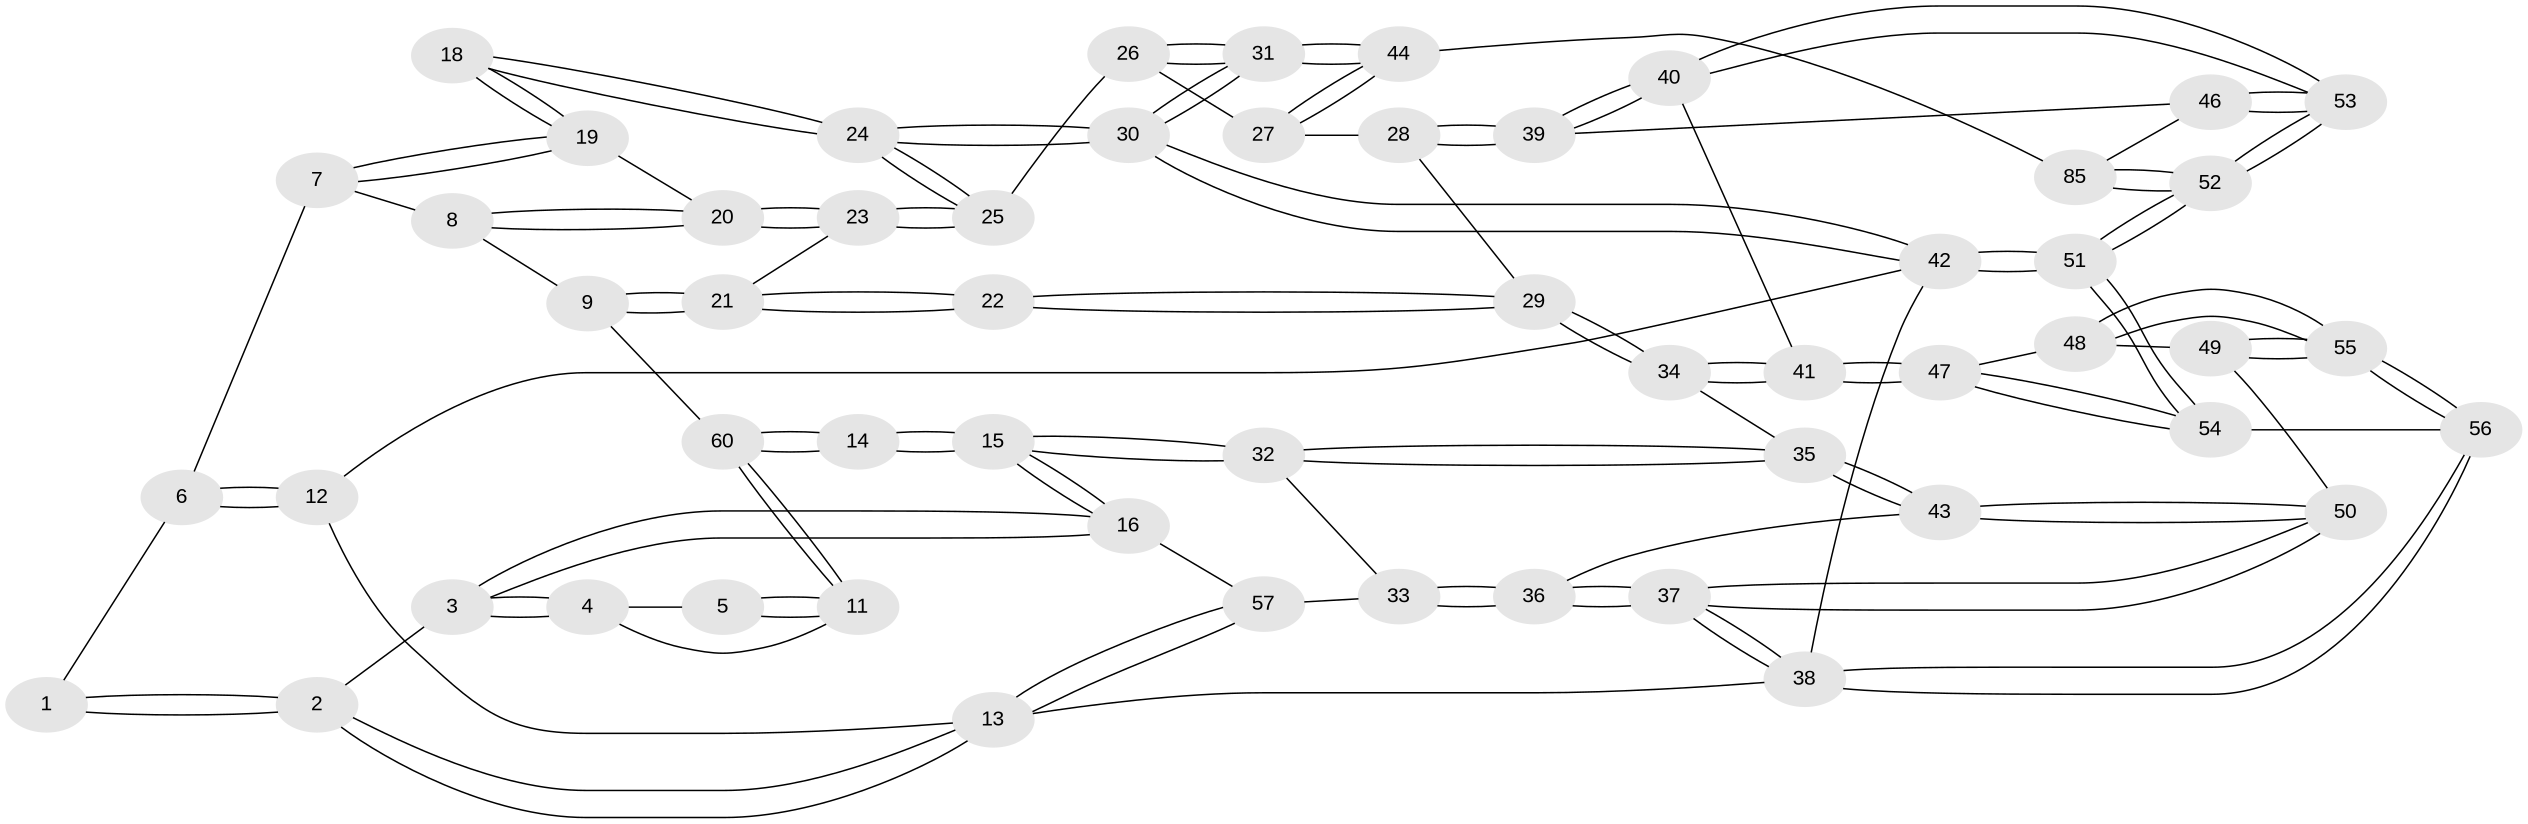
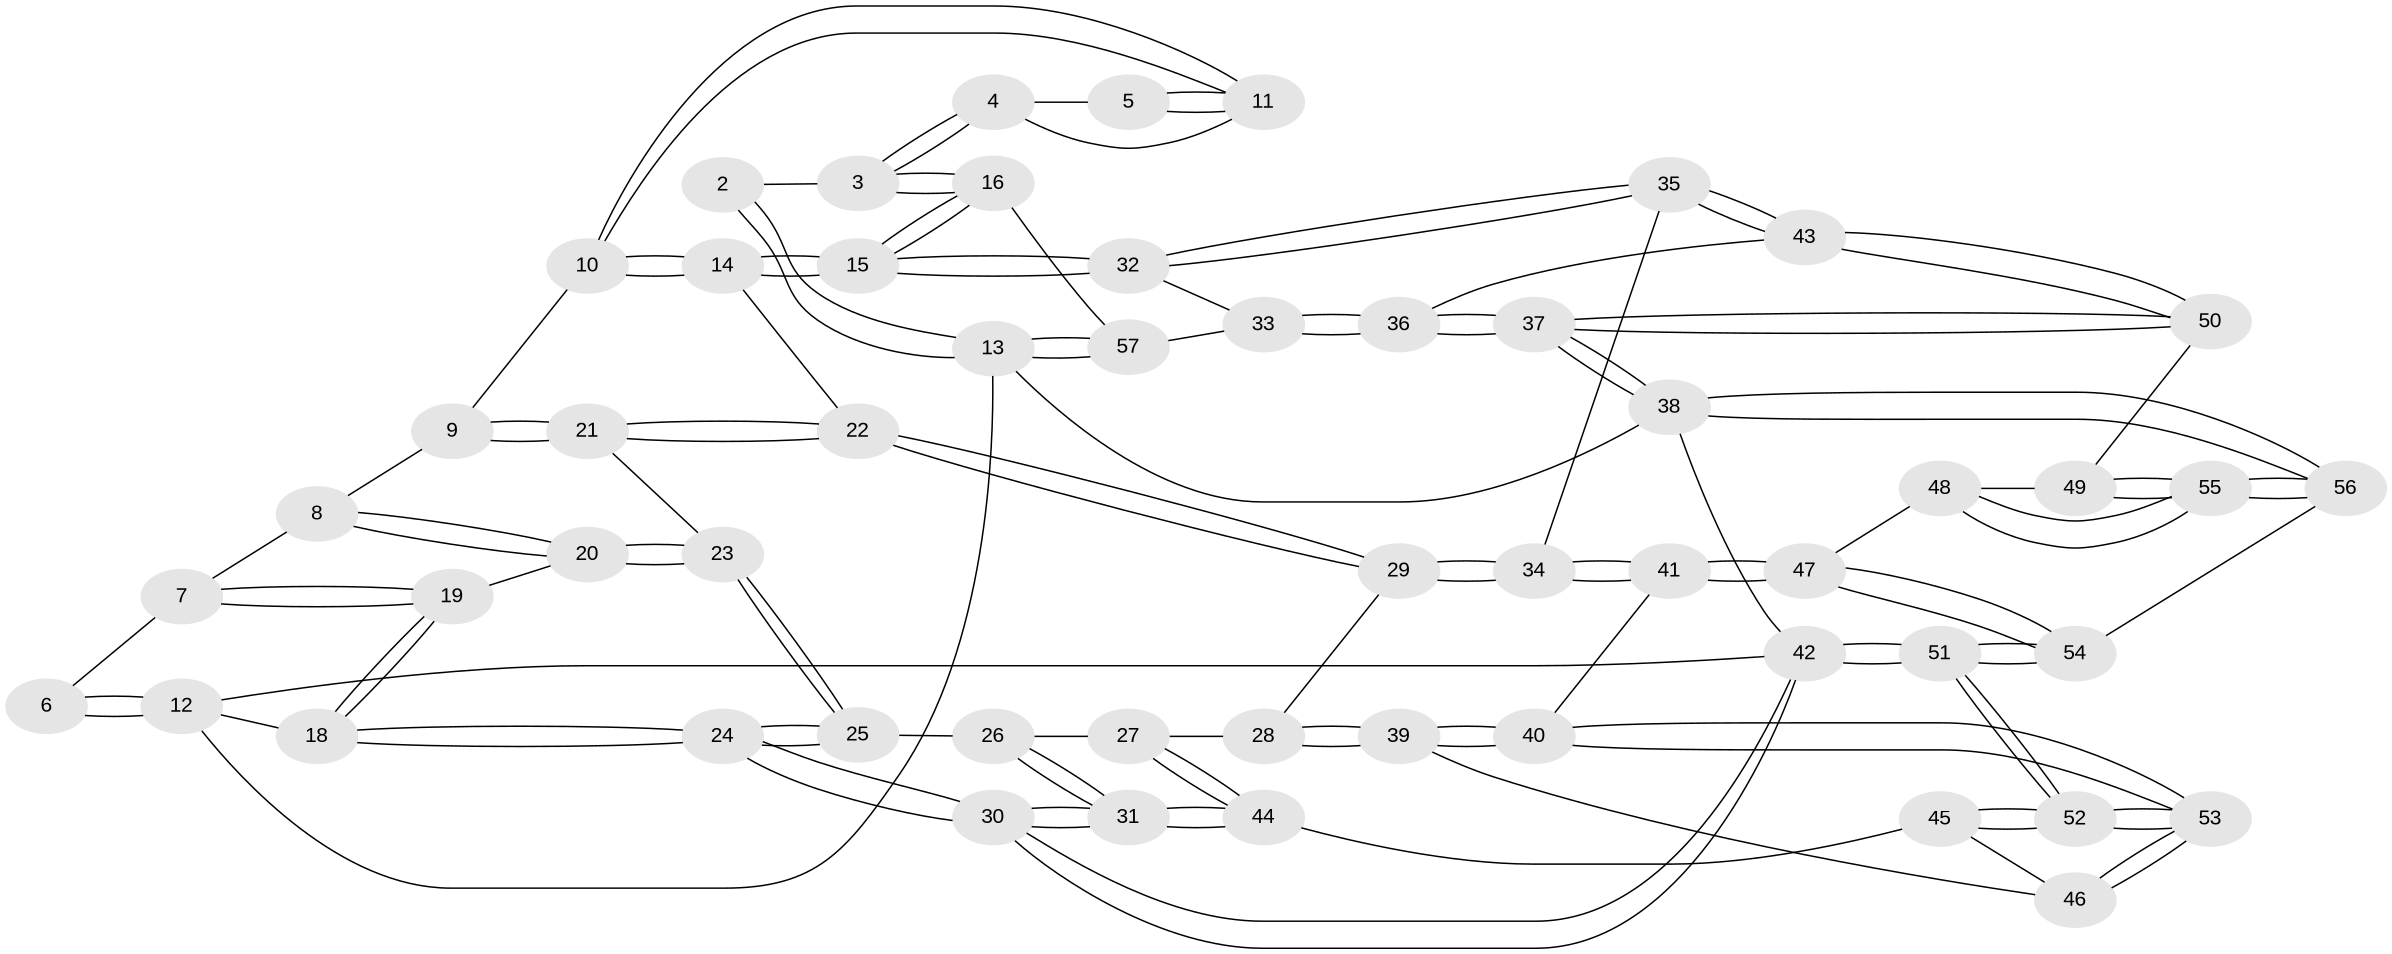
(2075, 177) -> (1940, 819)
none -> (790, 349)
(723, 442) -> (588, 266)
(47, 705) -> none
none -> (250, 721)
